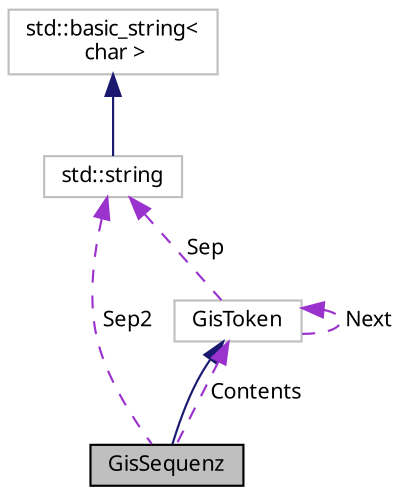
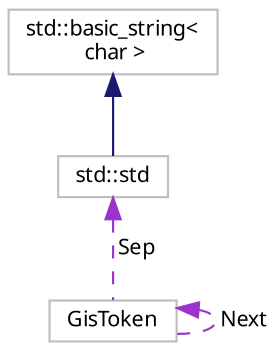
(113, 177) -> (113, 177)
(167, 465) -> none
